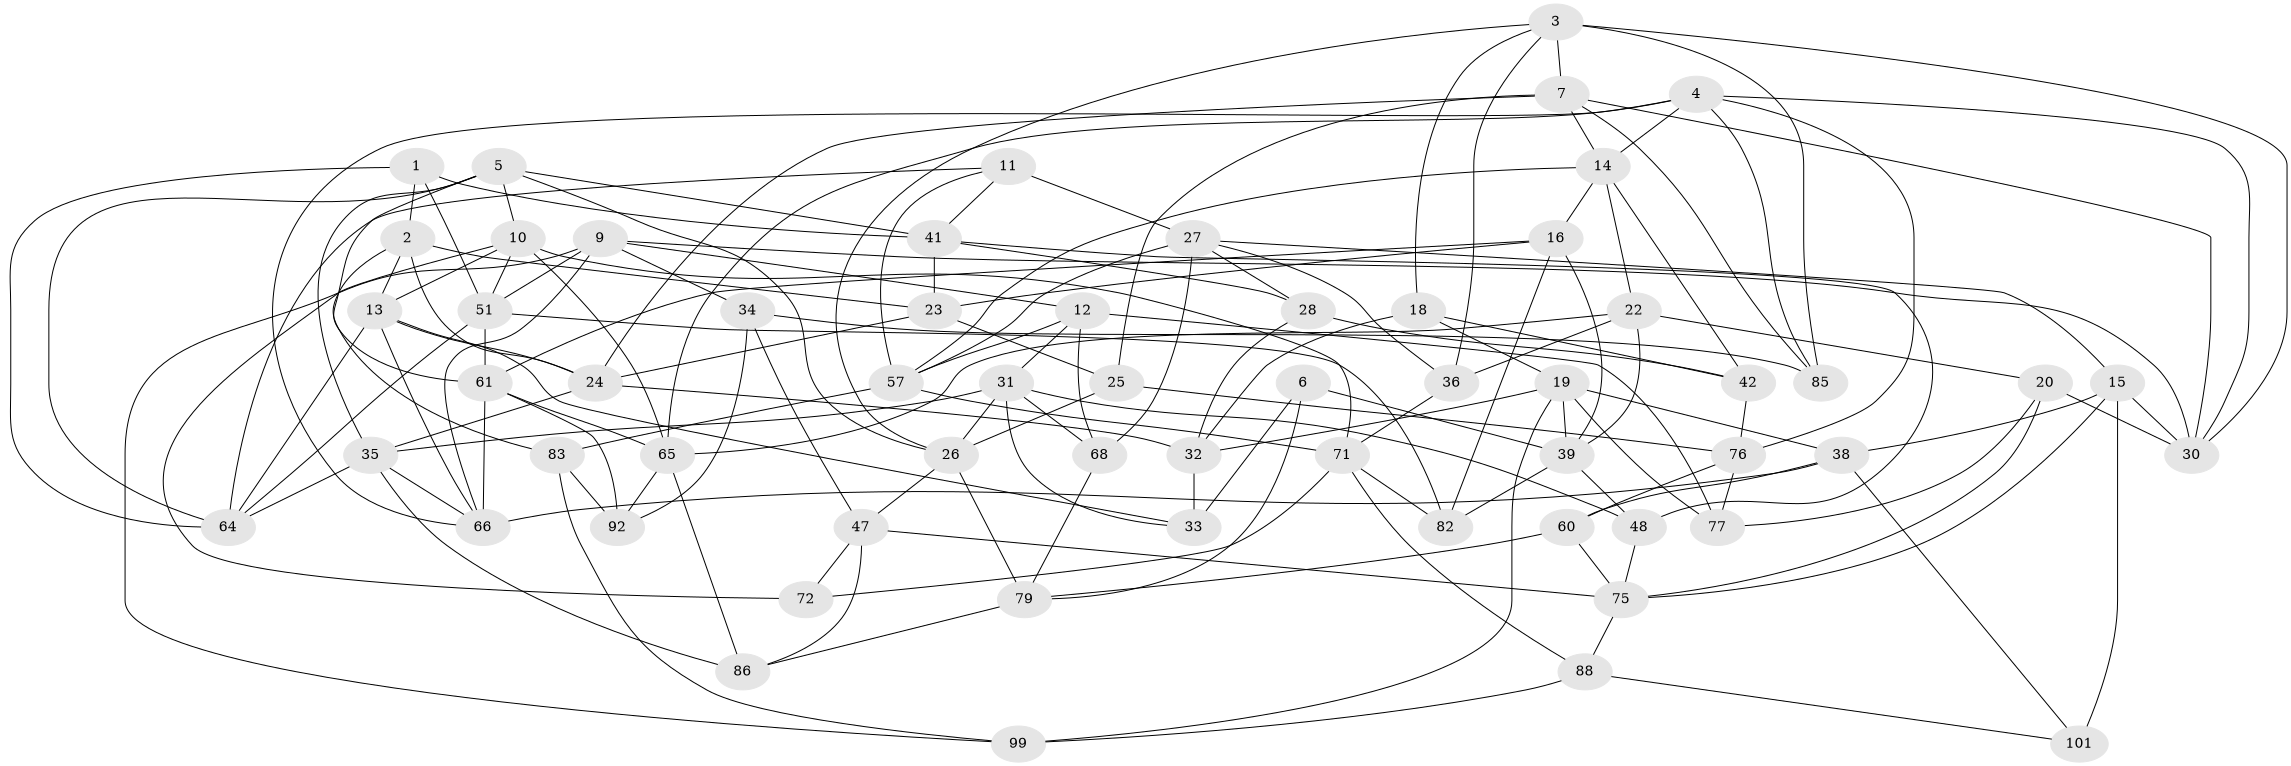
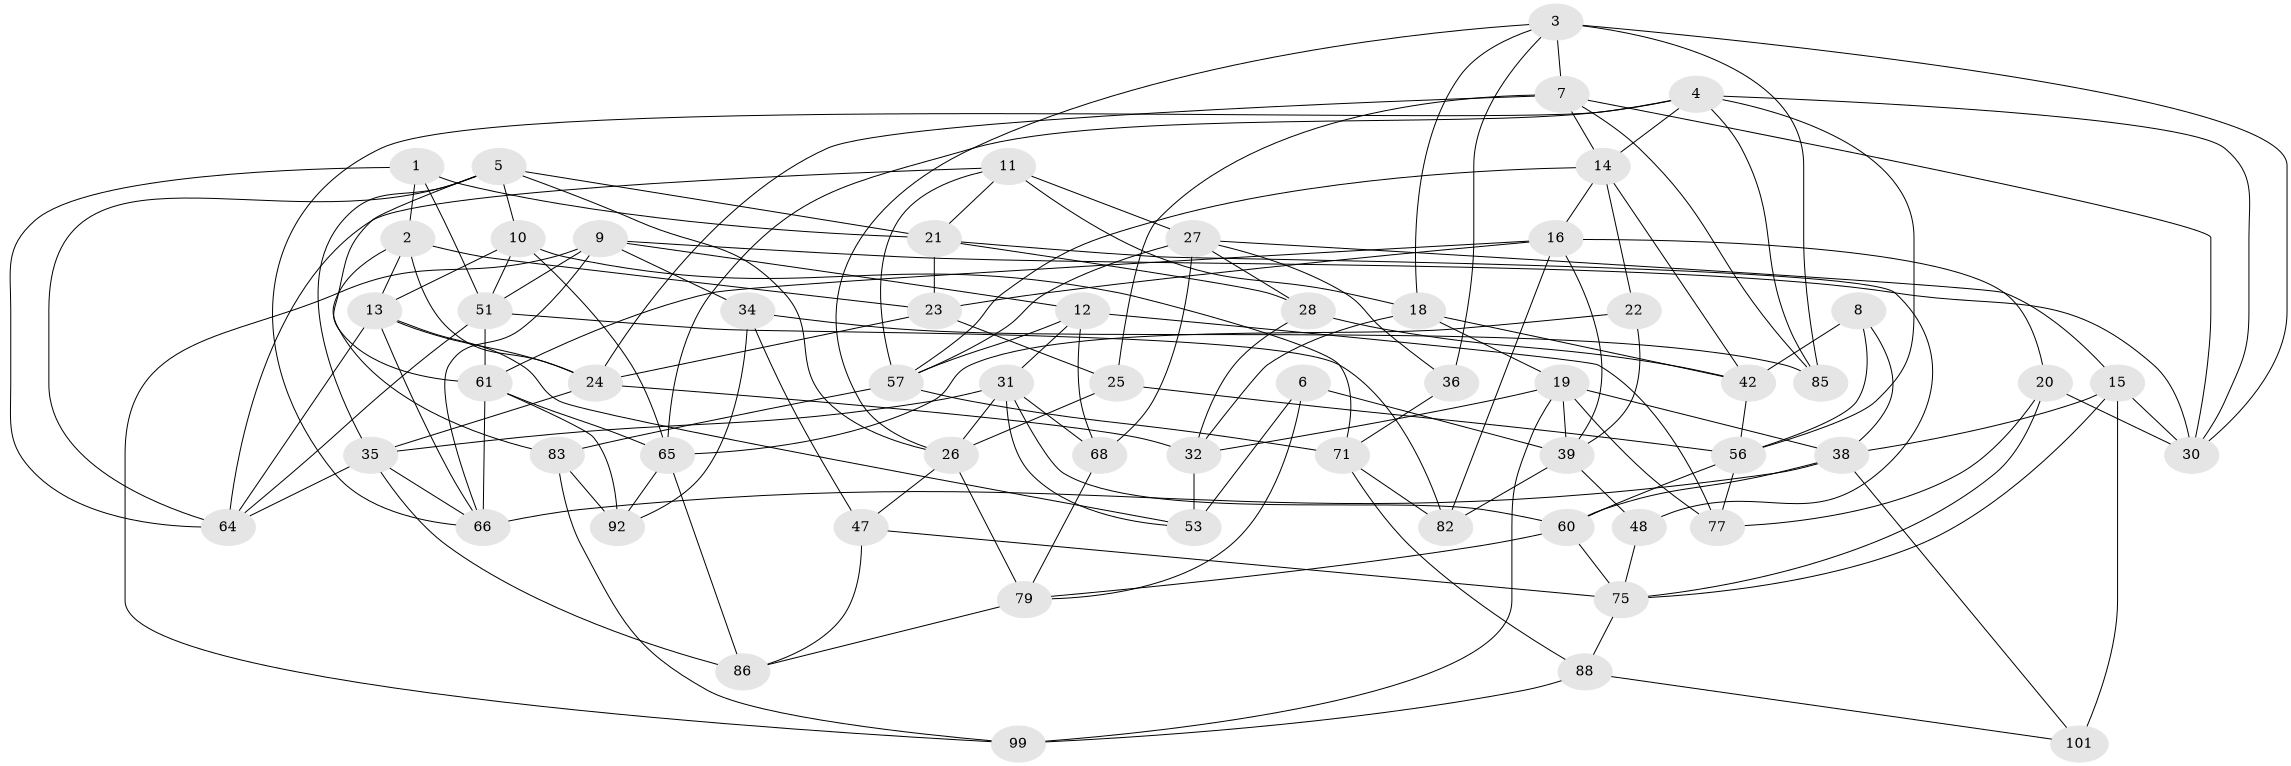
(934, 239) -> (934, 239)
none -> (1238, 278)
none -> (1859, 311)
(1577, 334) -> none
(1840, 347) -> (1838, 252)
(1315, 426) -> (1257, 504)
(1739, 455) -> (1739, 455)
(1194, 527) -> (1194, 527)
(806, 600) -> none
